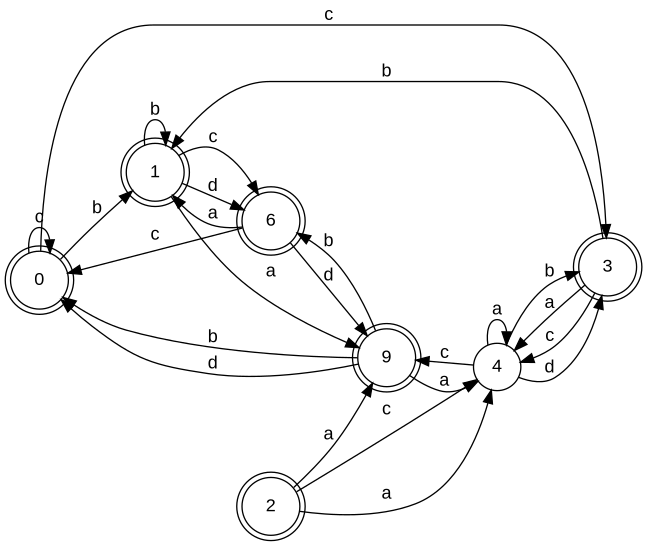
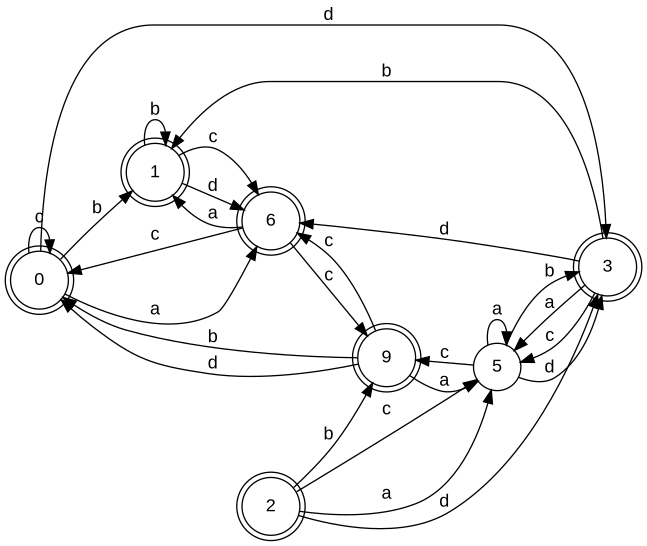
(329, 15) -> (329, 15)
none -> (447, 239)
(329, 241) -> (329, 241)
(329, 276) -> (329, 276)
(246, 285) -> none
none -> (171, 324)
(497, 367) -> (497, 367)
(329, 435) -> (329, 435)
none -> (488, 481)
